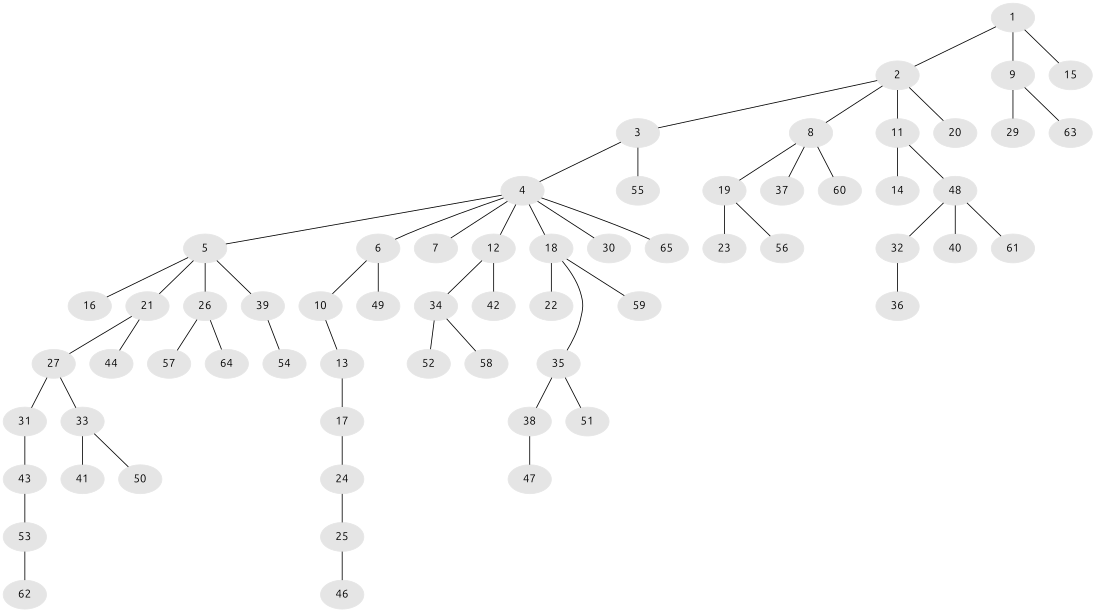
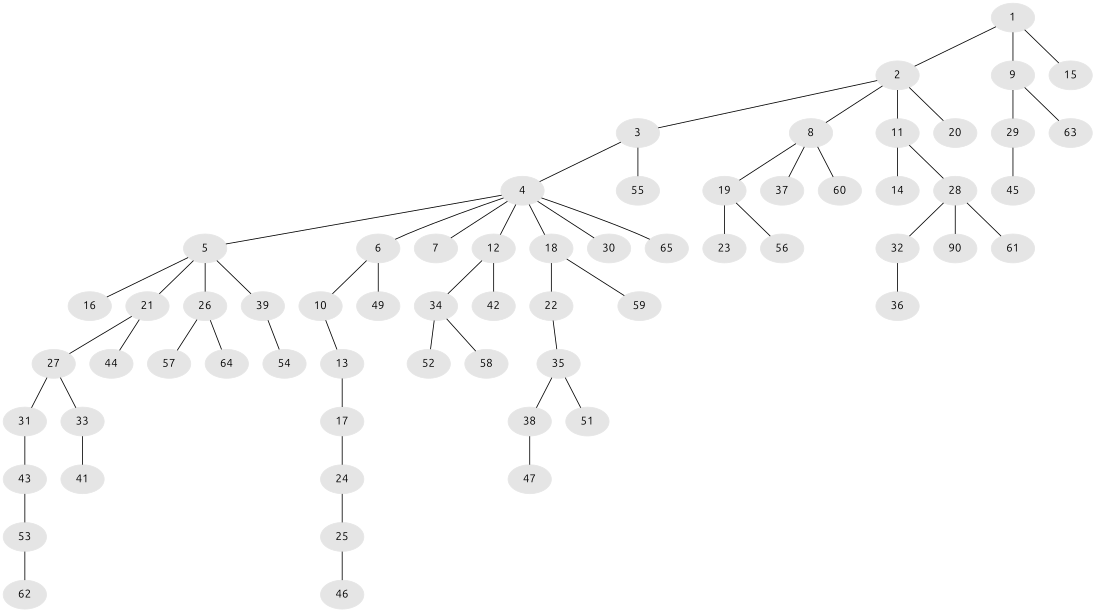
(955, 191) -> (955, 191)
none -> (1013, 191)
(955, 248) -> (955, 248)
(583, 305) -> (555, 335)
(140, 479) -> none
